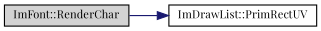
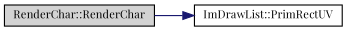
(67, 16) -> (79, 16)
